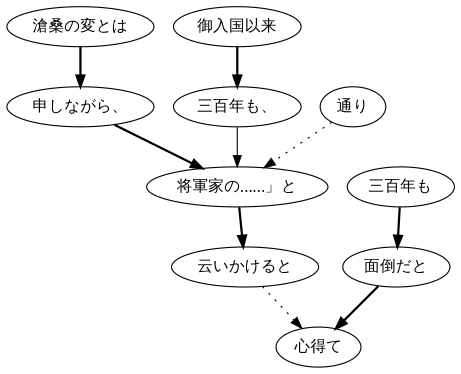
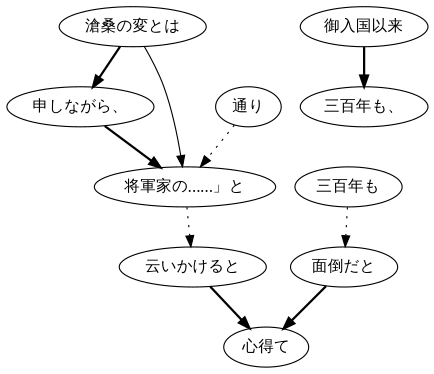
(237, 141) -> (168, 99)
(241, 221) -> (188, 221)
(399, 221) -> (347, 221)
(278, 303) -> (226, 303)
